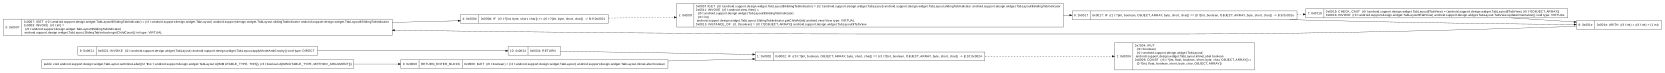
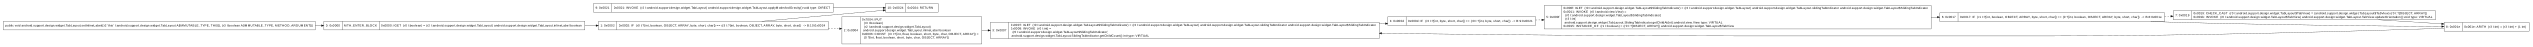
none -> (985, 30)
(657, 53) -> (822, 16)
(441, 64) -> (361, 25)
